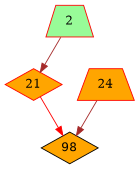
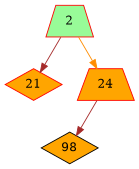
none -> (86, 49)
(49, 112) -> none
